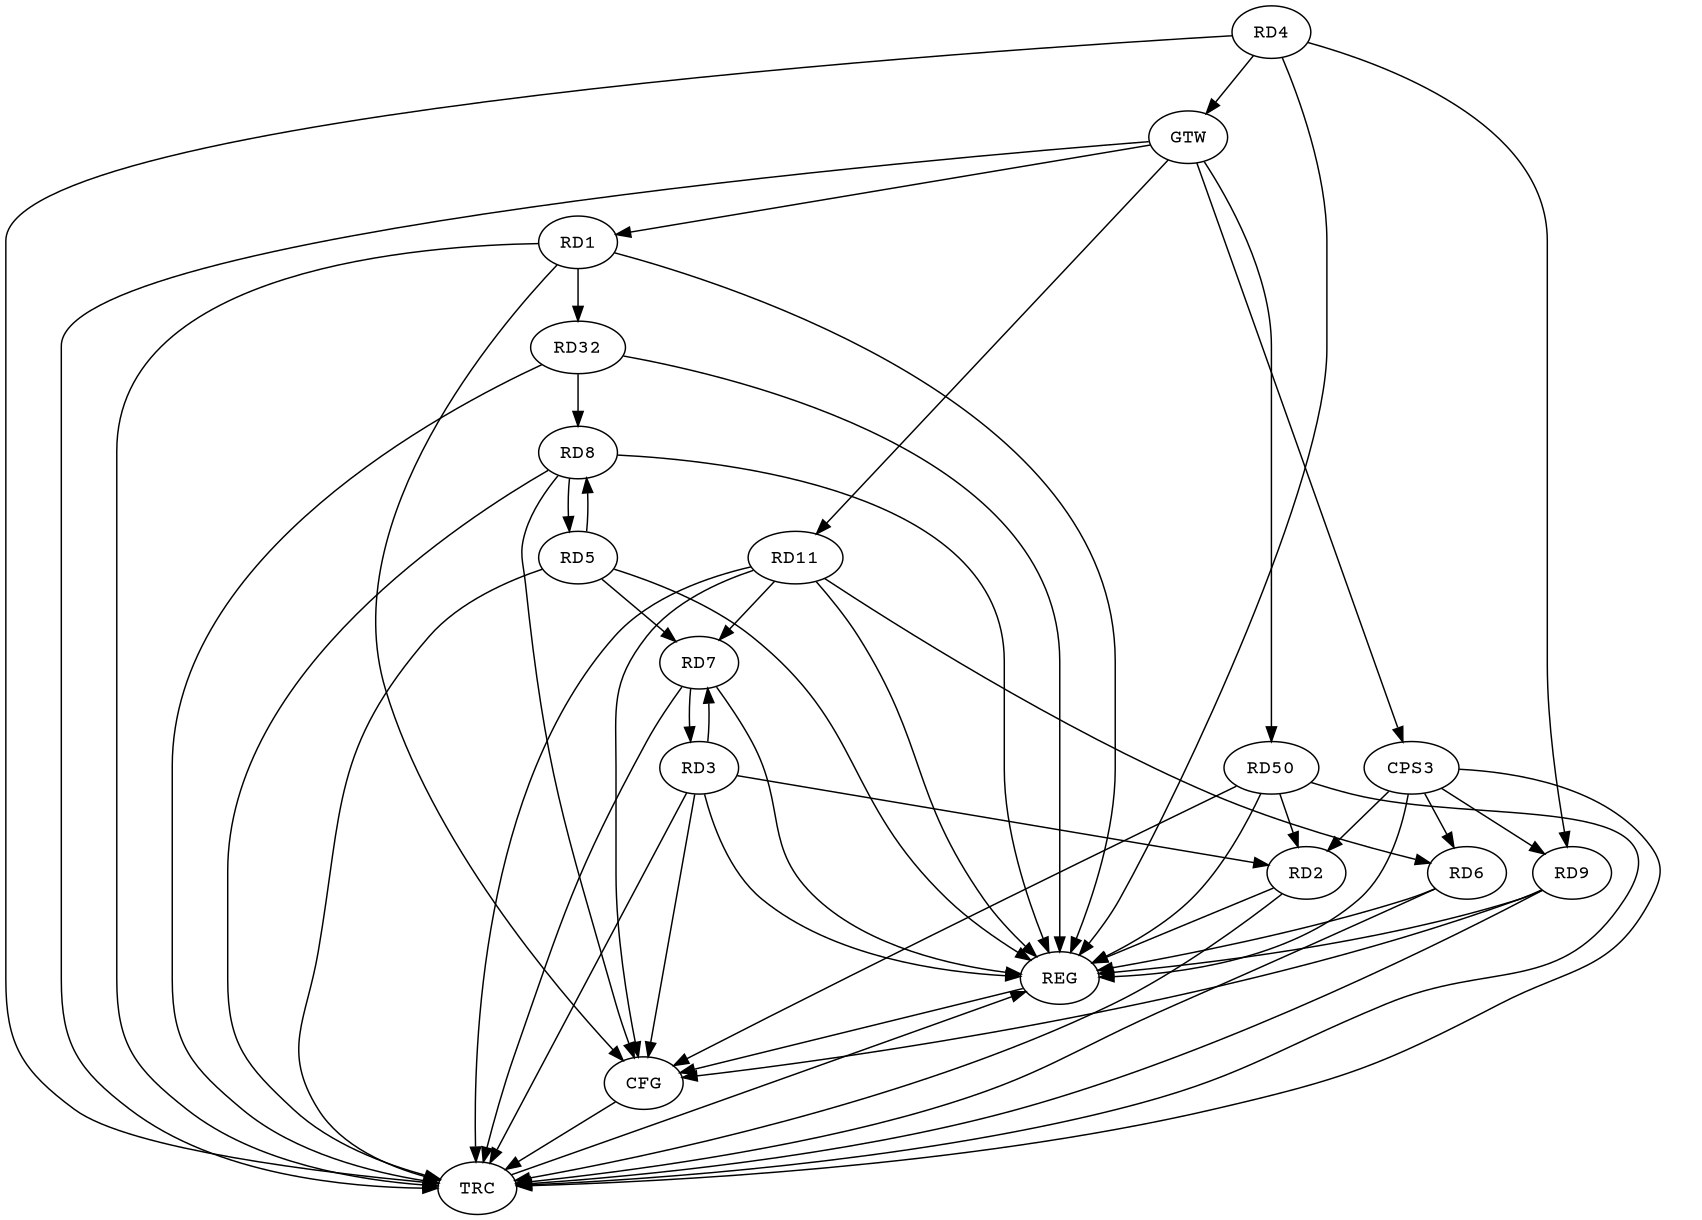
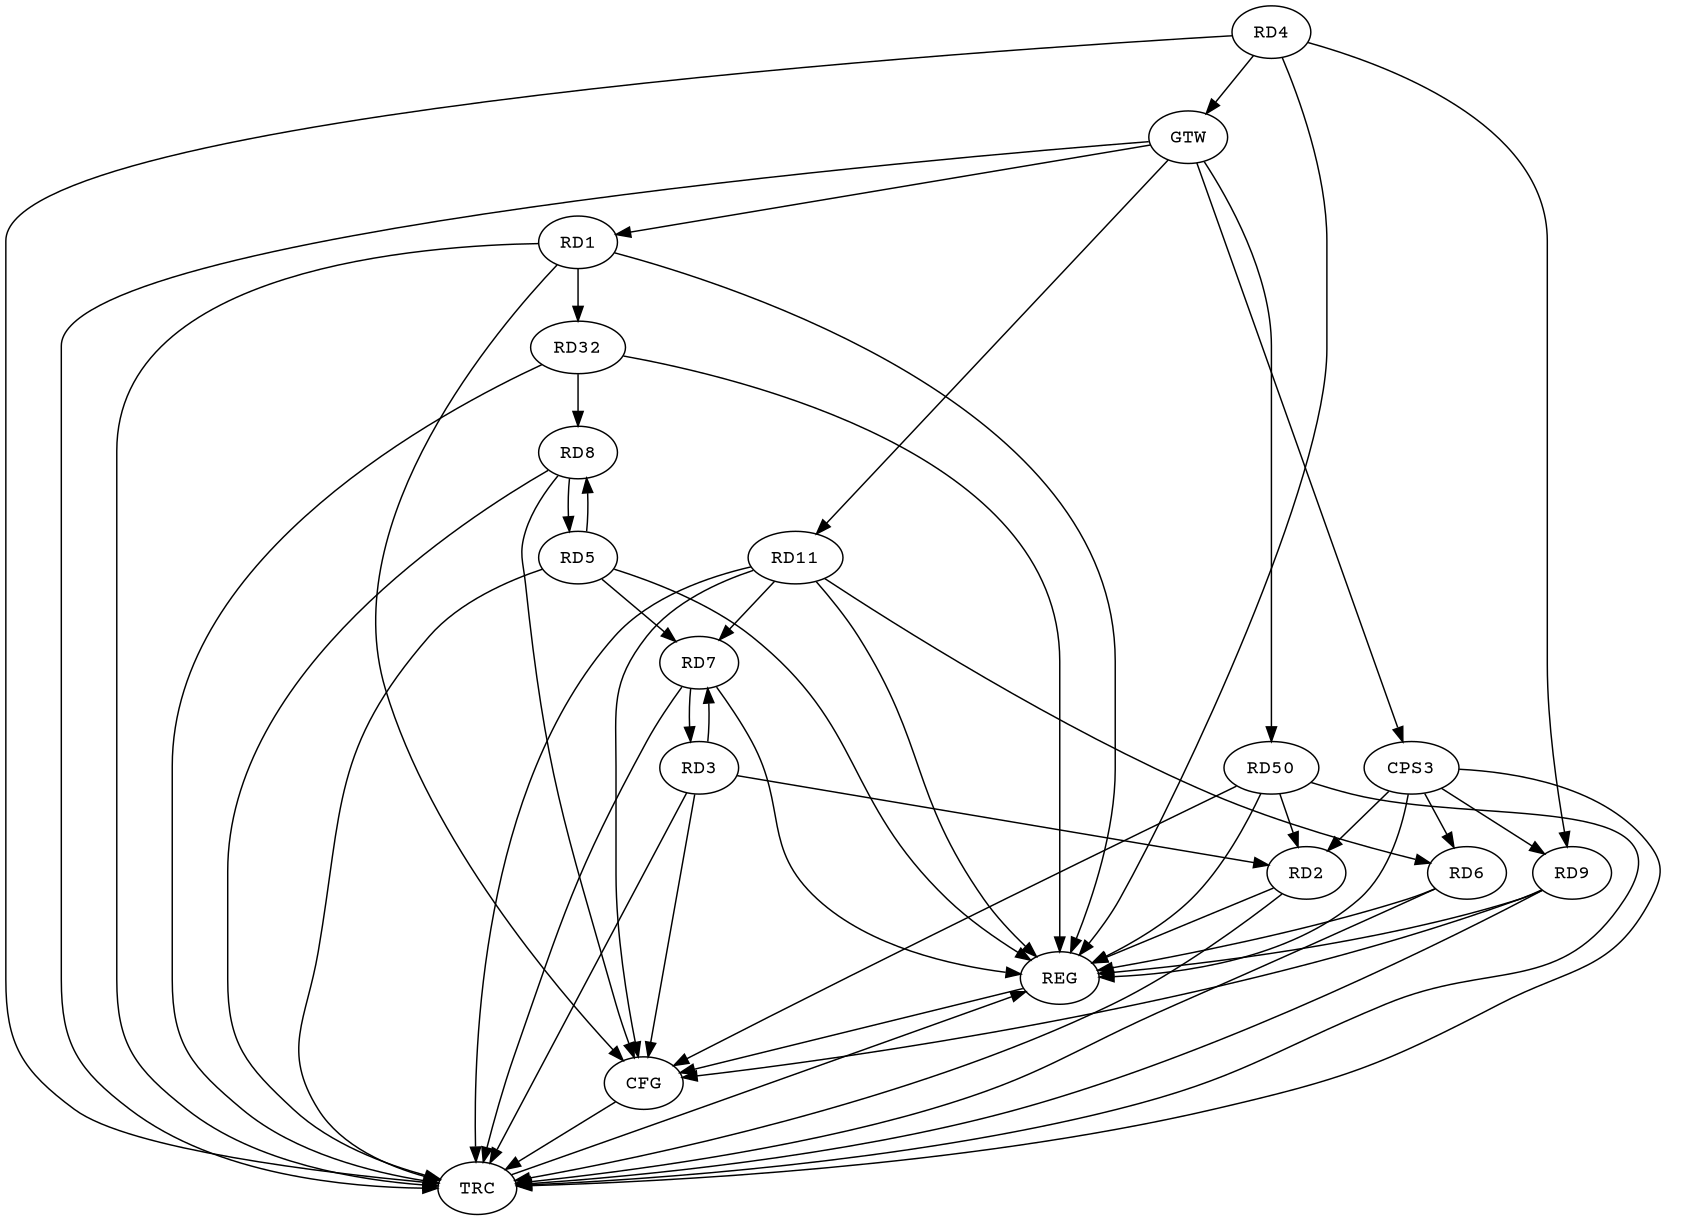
(969, 572) -> none
(821, 935) -> none
